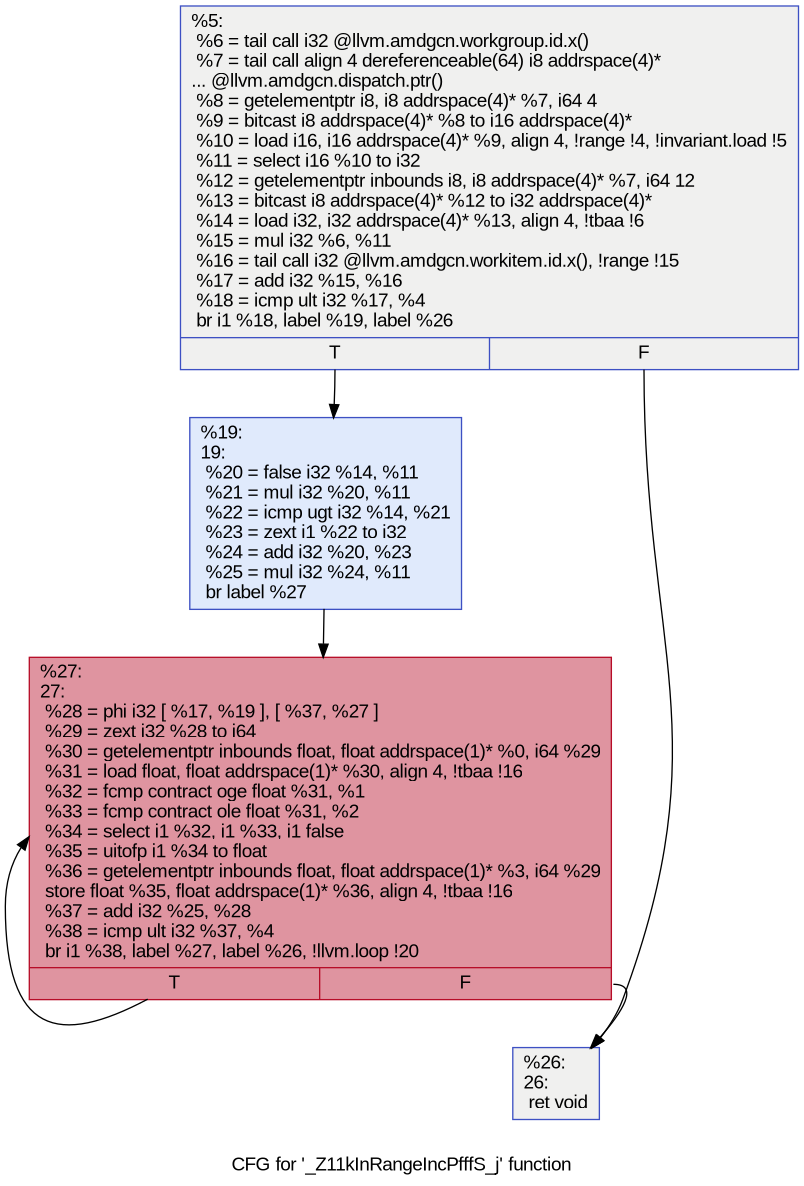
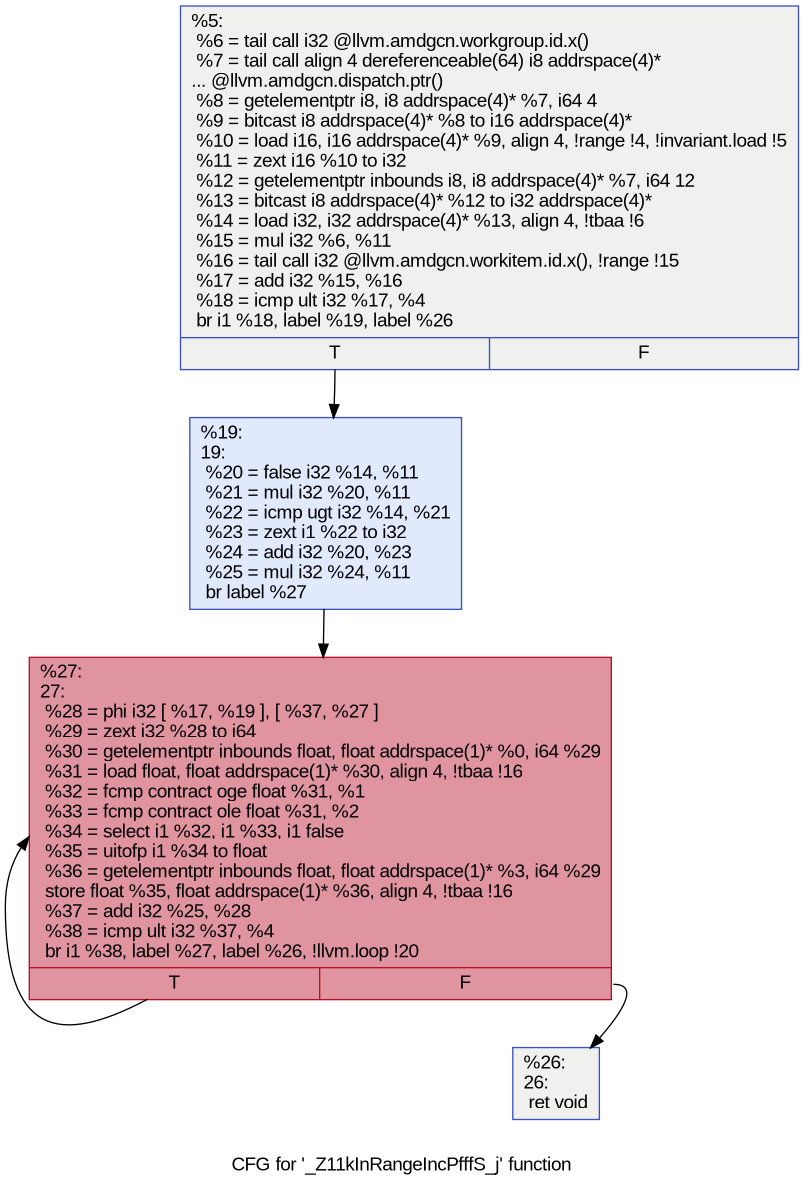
(306, 161) -> (299, 161)
(671, 709) -> none
